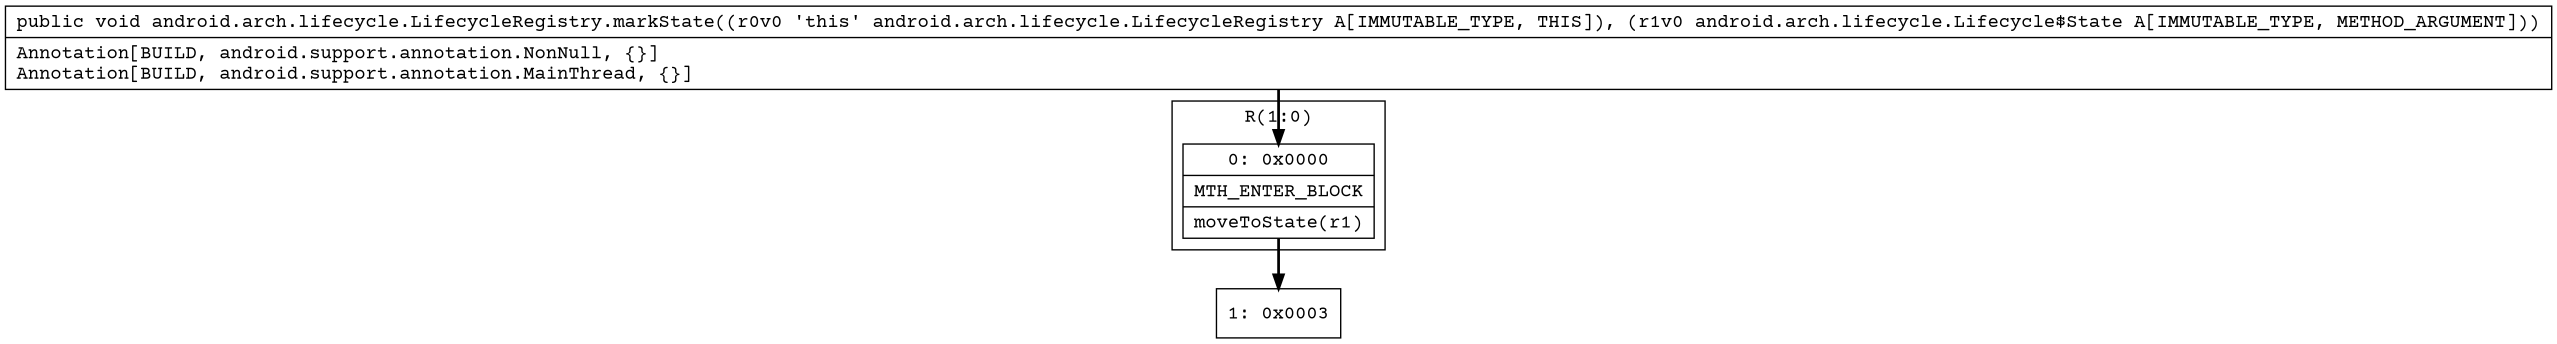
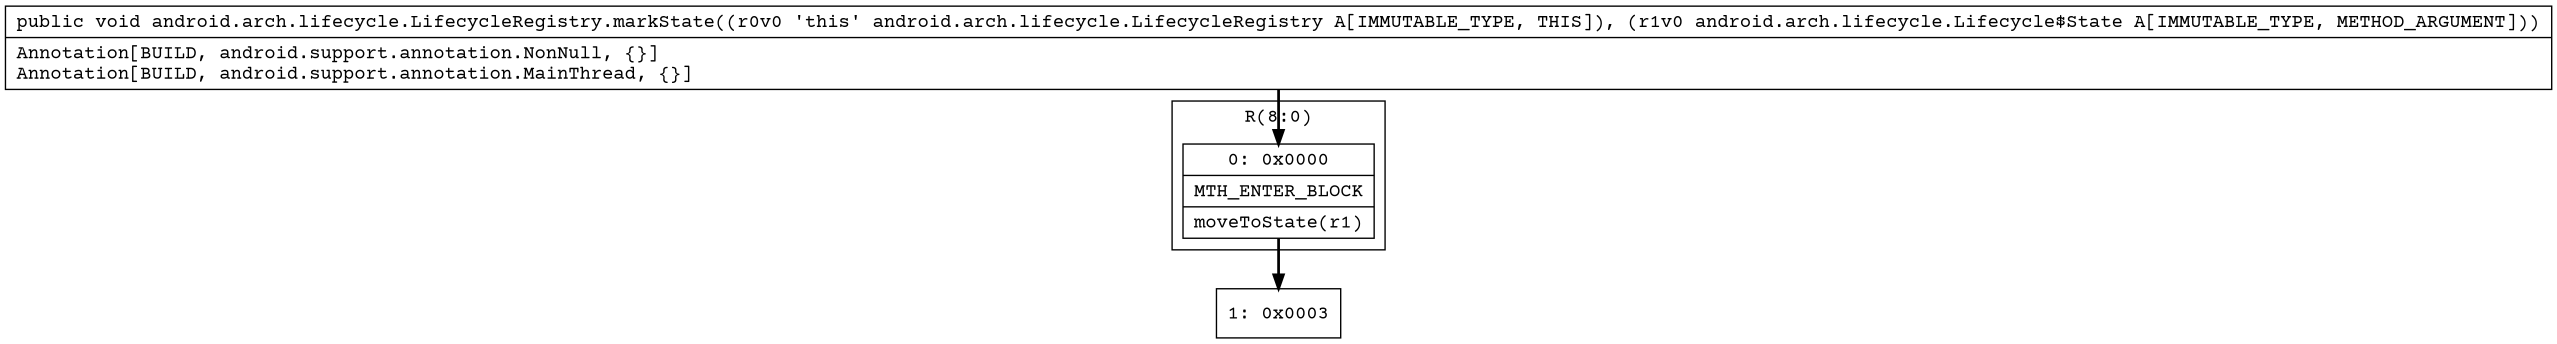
(1279, 117) -> (1279, 117)
